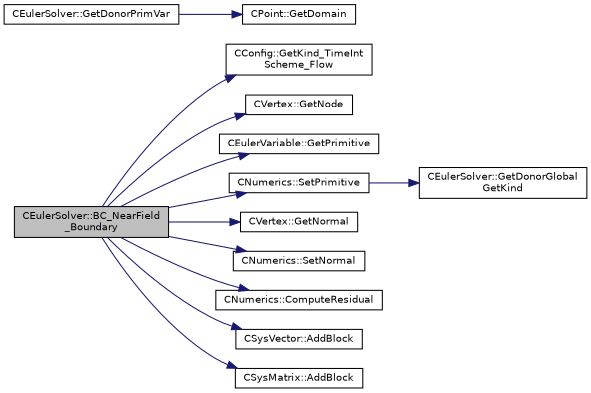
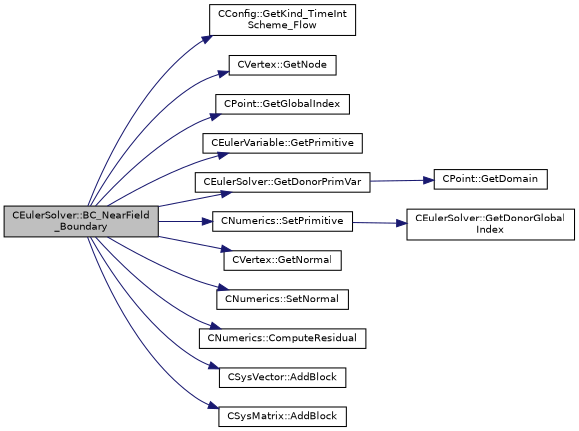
none -> (283, 104)
(503, 183) -> (491, 225)
none -> (190, 200)
